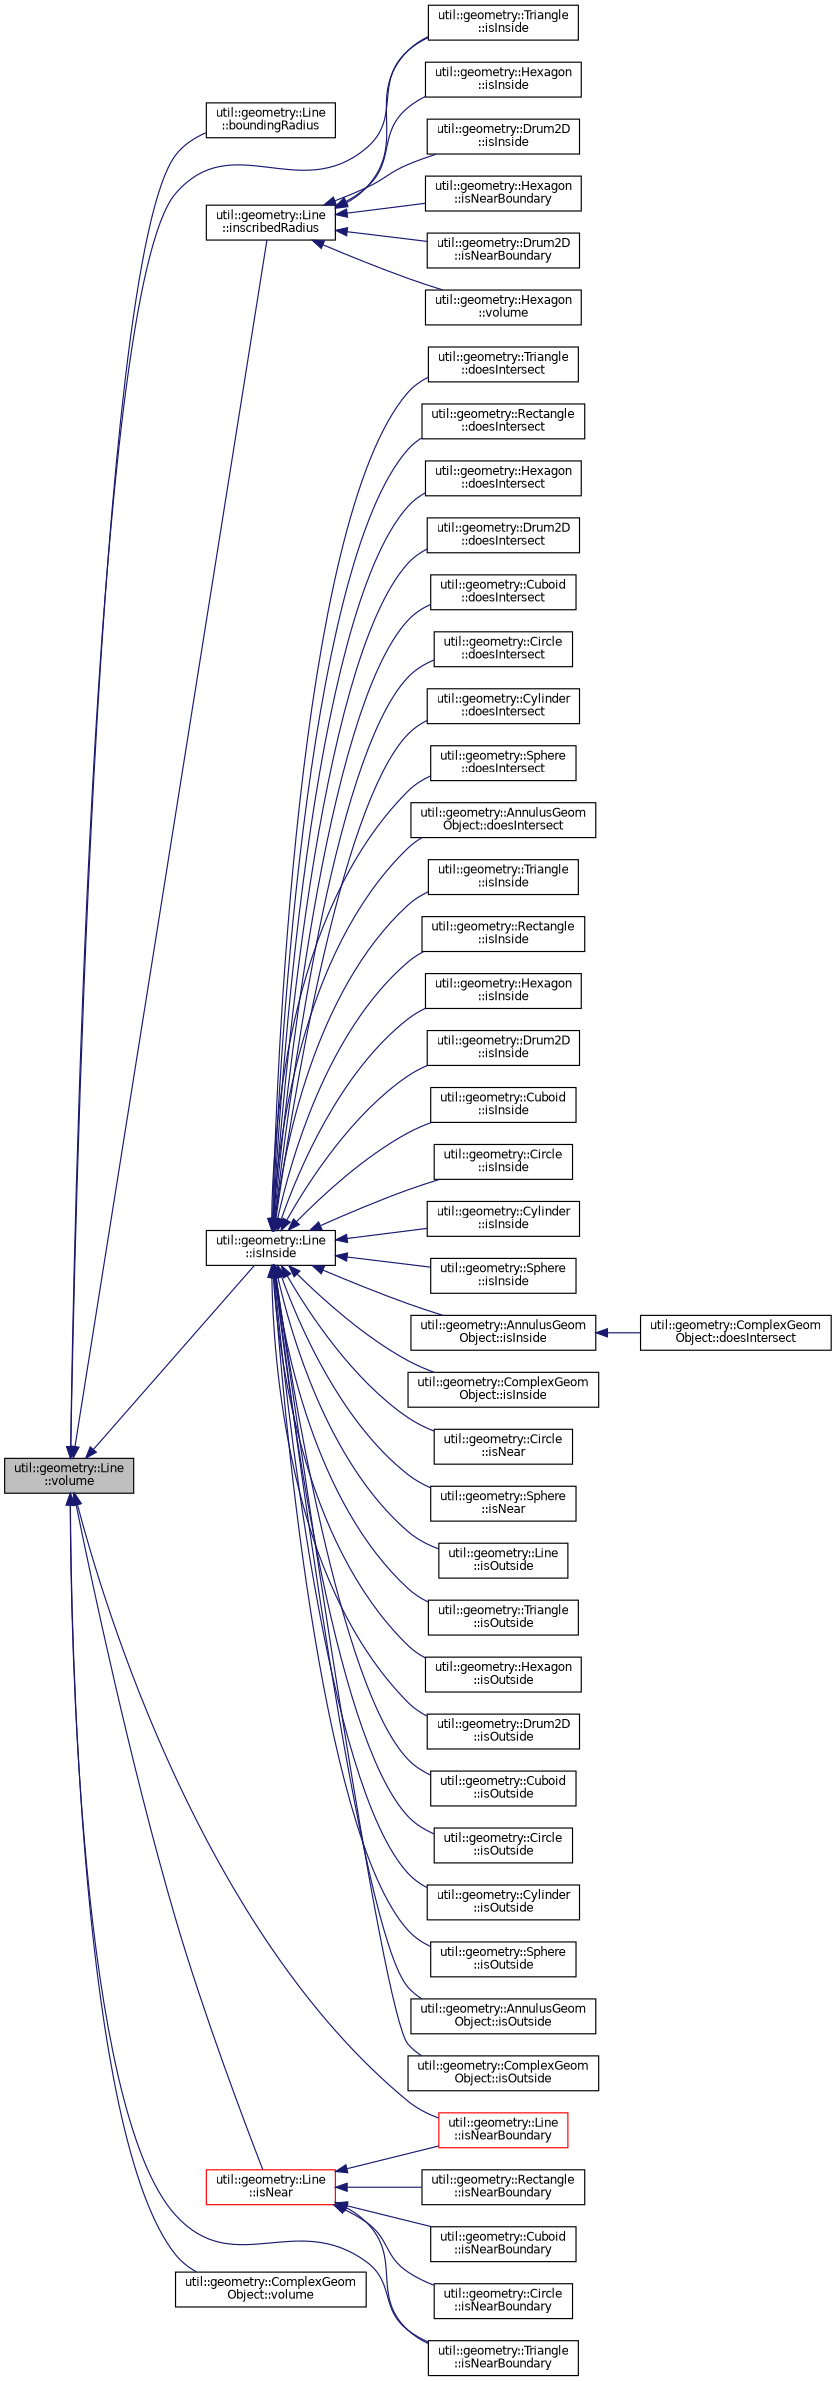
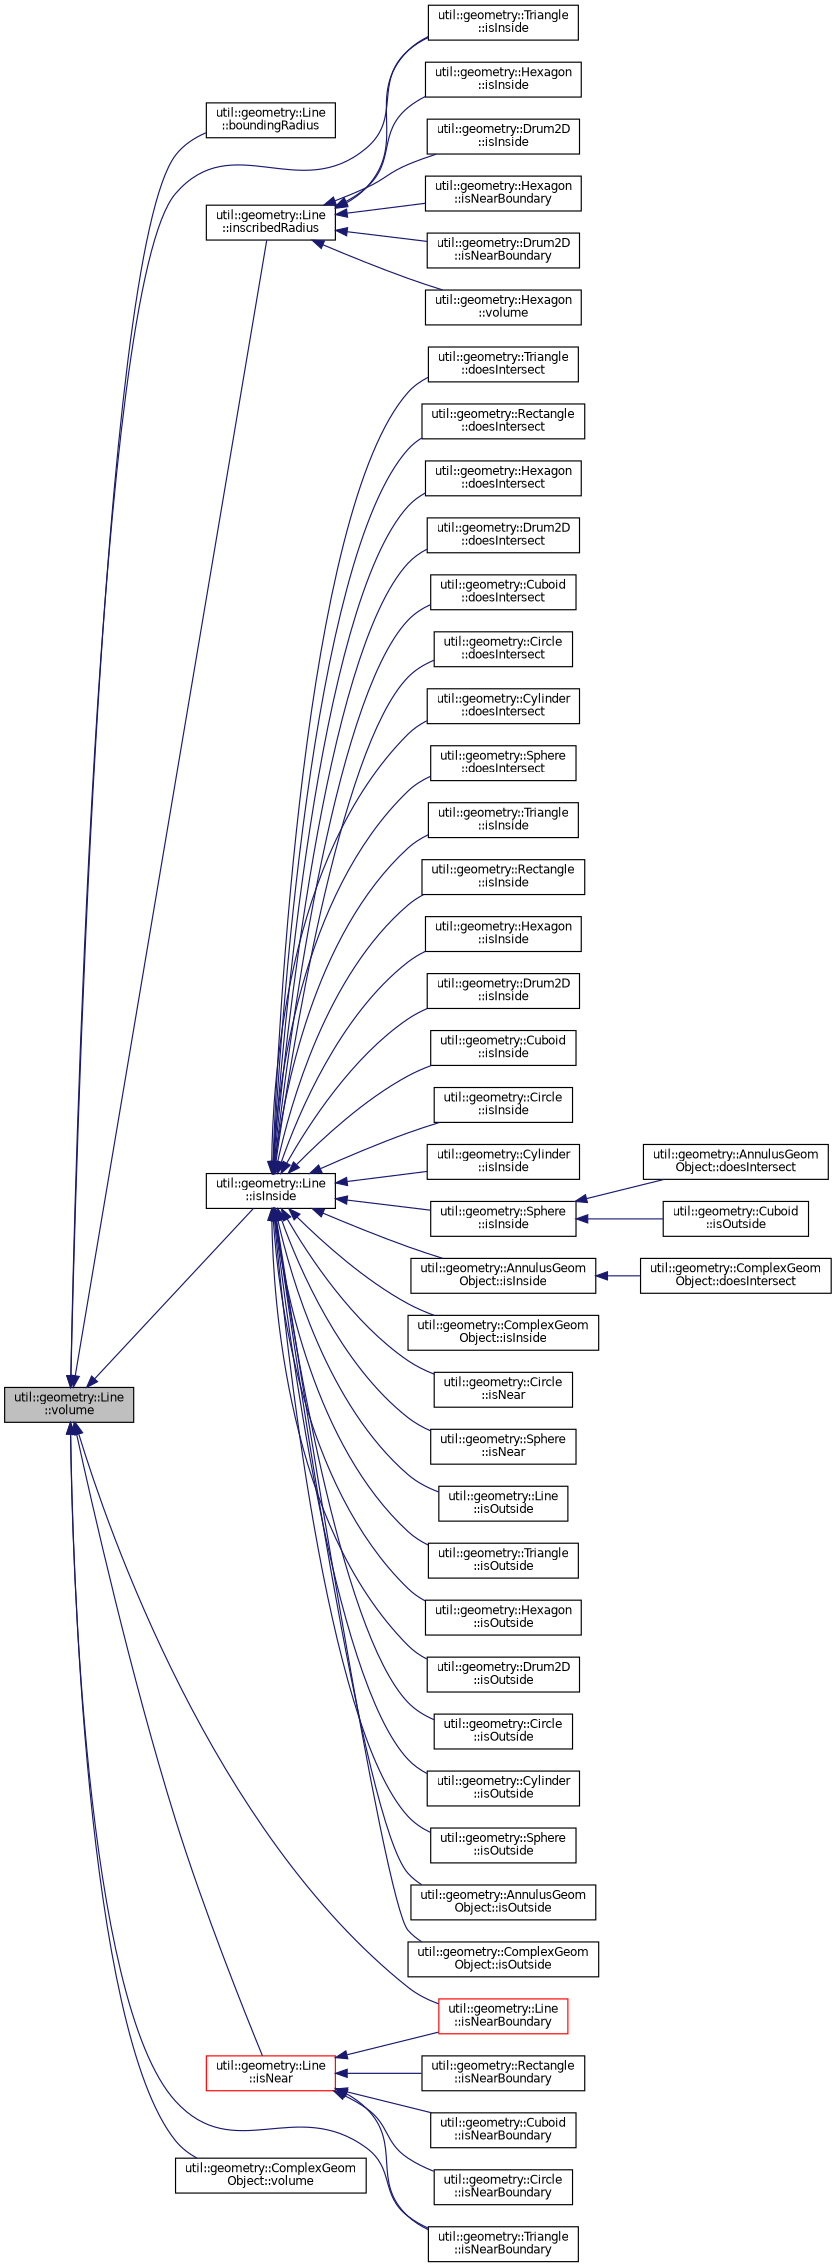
(327, 973) -> (625, 1189)
(324, 1538) -> (626, 1219)
